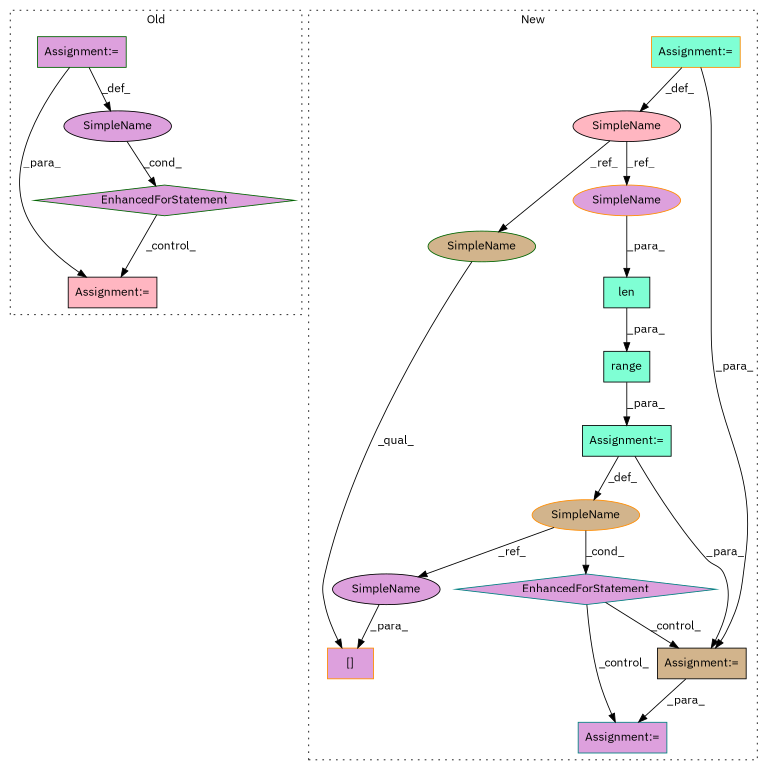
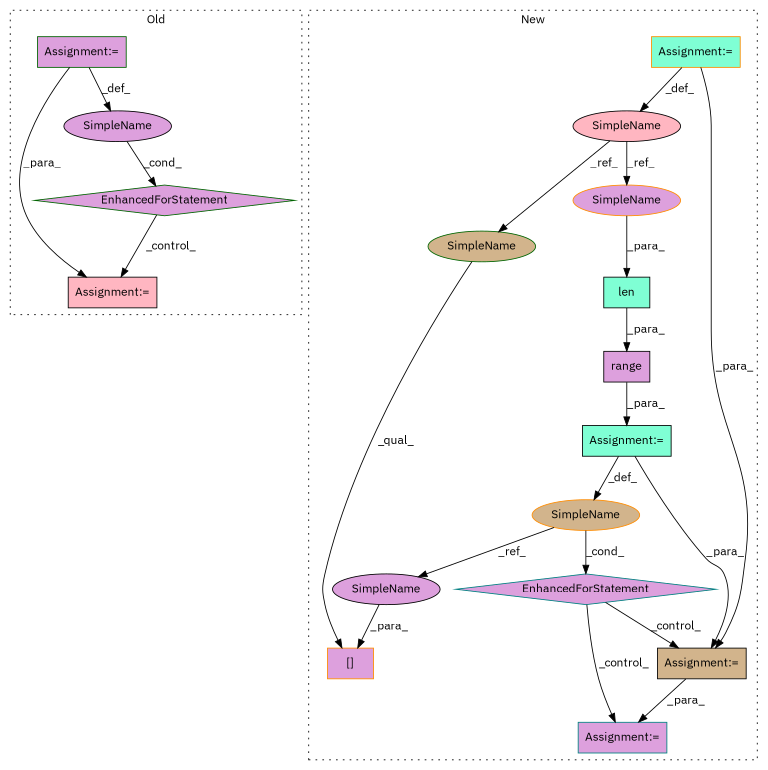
(627, 367) -> (627, 367)
